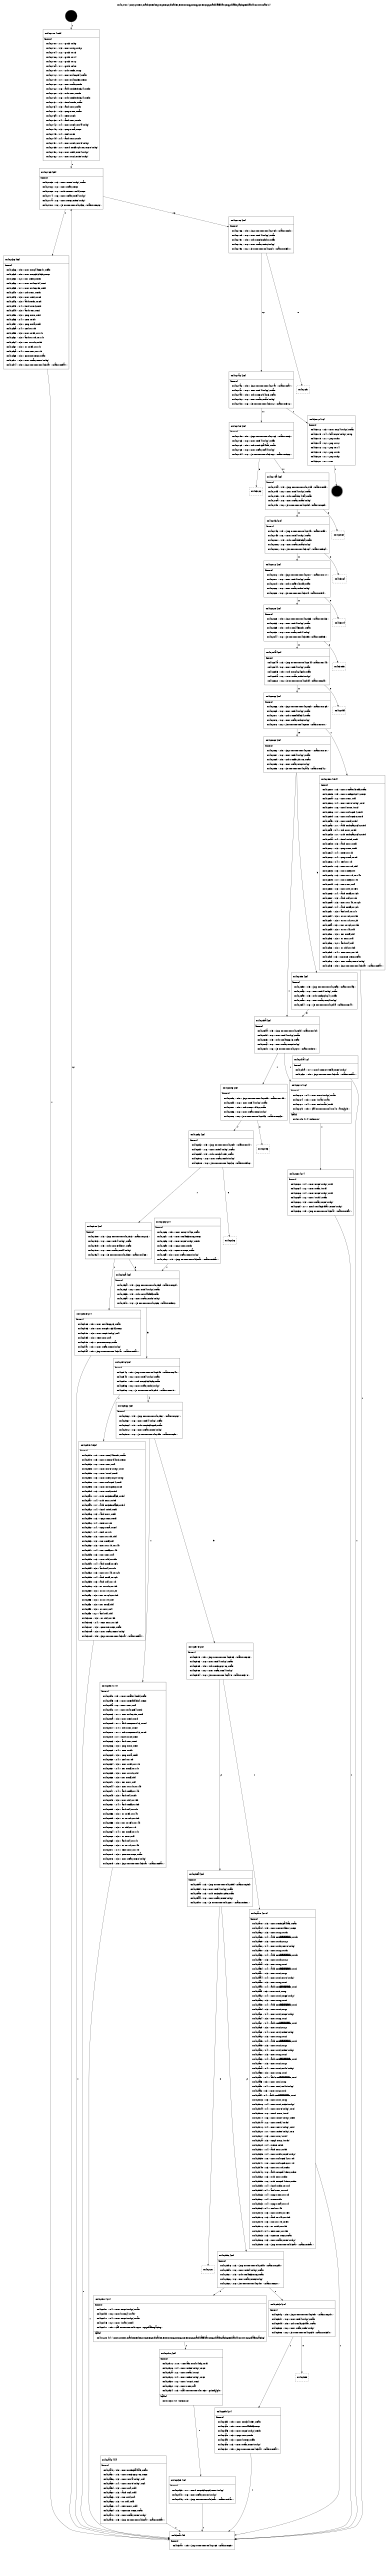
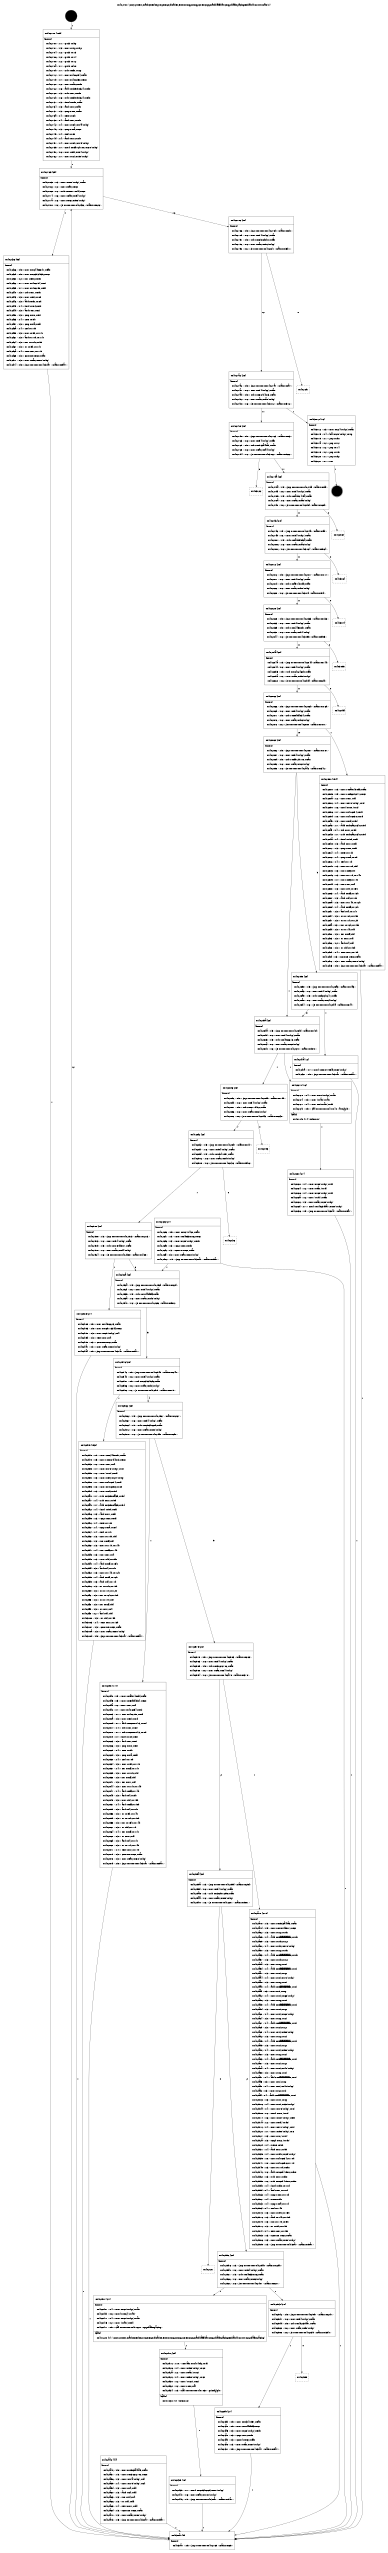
none -> (325, 1032)
none -> (344, 1895)
